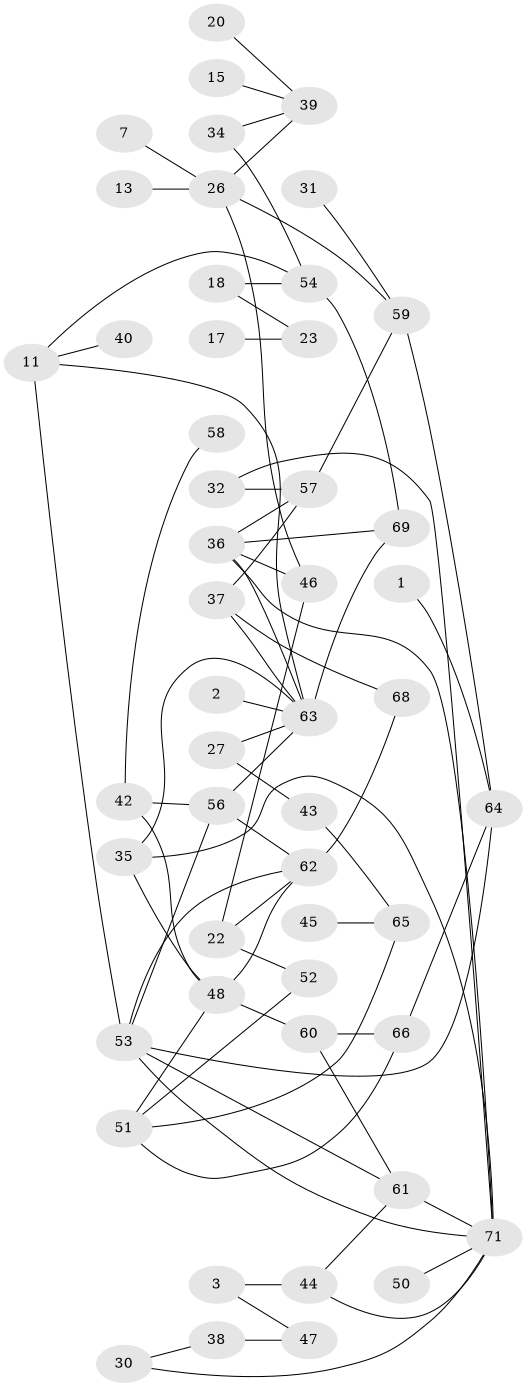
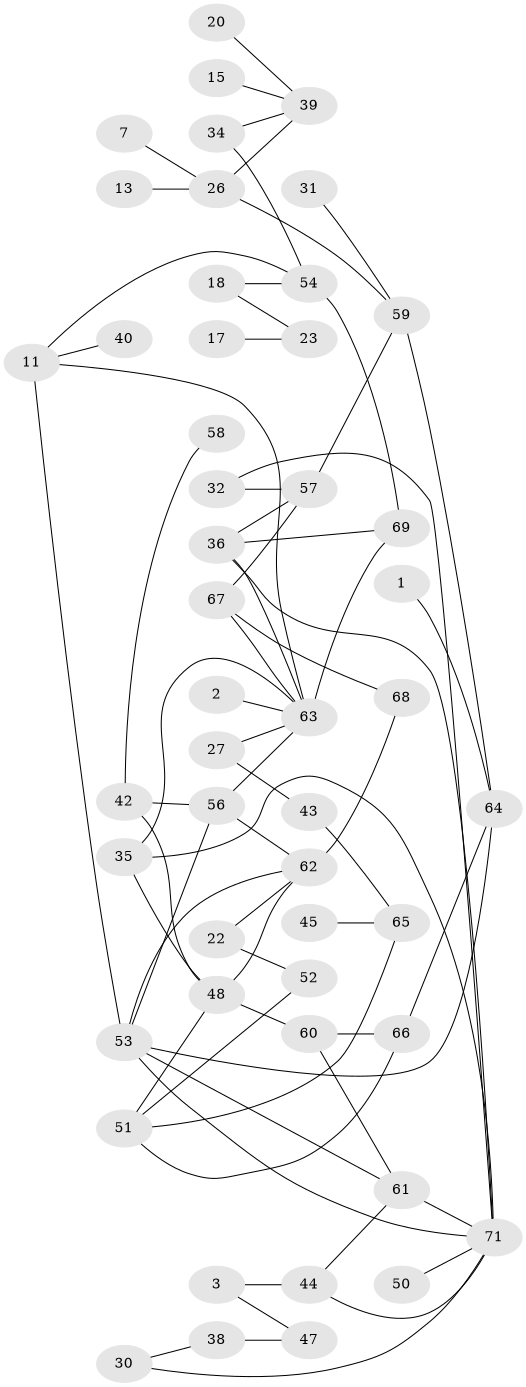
(309, 584) -> none
(217, 600) -> (217, 600)
